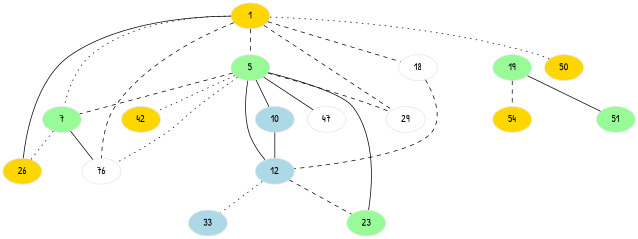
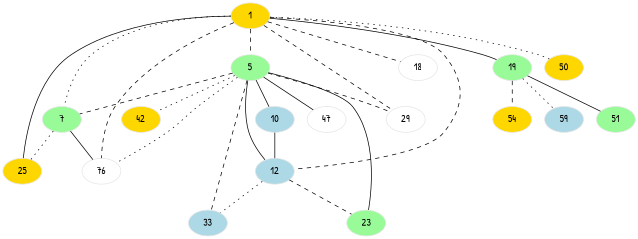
none -> (441, 44)
none -> (564, 119)
none -> (229, 145)
(393, 152) -> (459, 82)
(22, 171) -> (22, 171)
